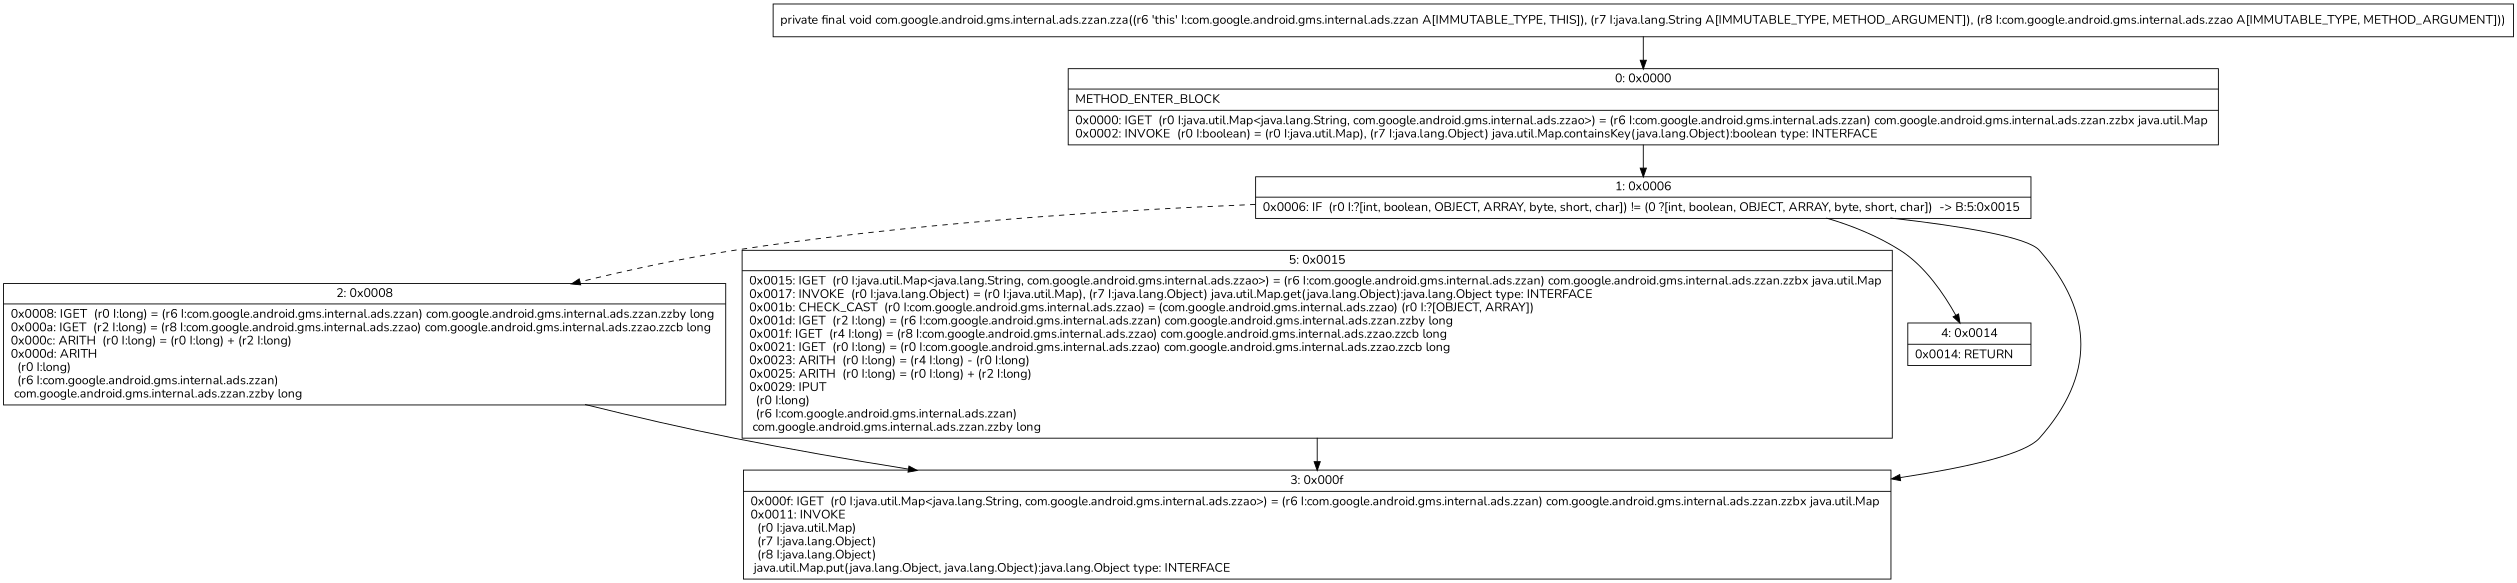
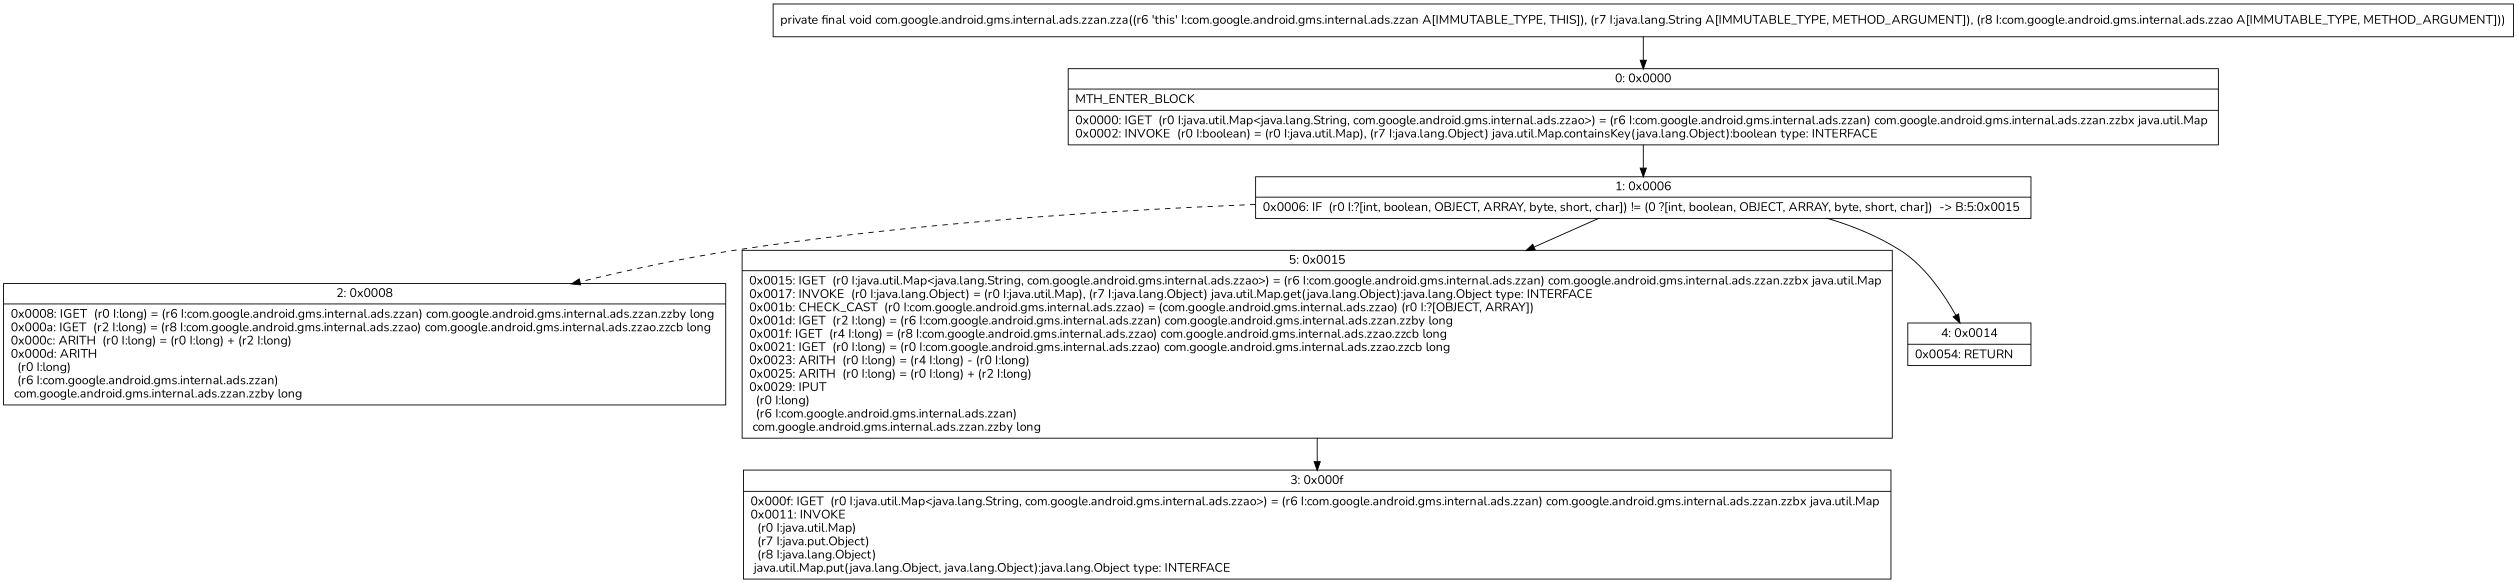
(1148, 99) -> (1136, 99)
(2080, 340) -> (1567, 232)
(1969, 354) -> (1969, 354)
(746, 440) -> none
(813, 541) -> (810, 541)
